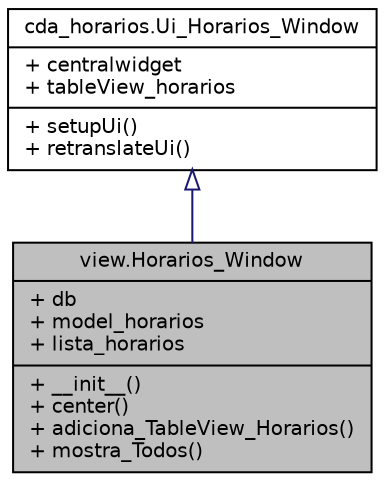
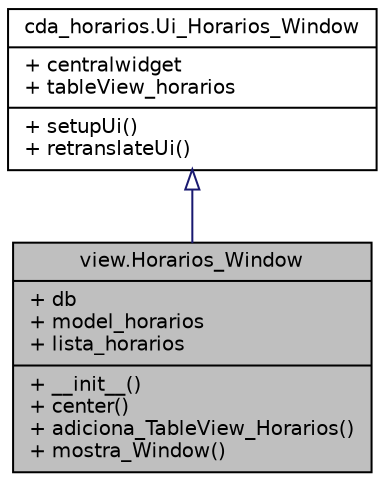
(117, 451) -> (128, 451)
